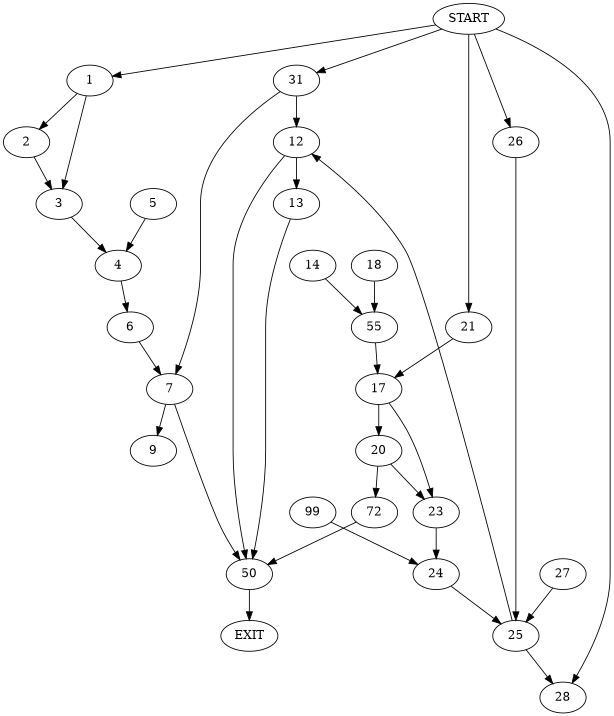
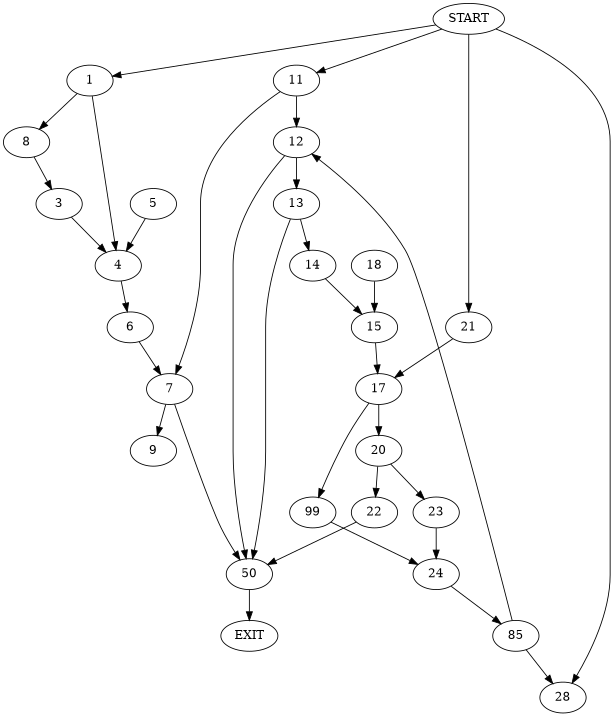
(297, 81) -> (297, 81)
(76, 138) -> (103, 169)
(27, 142) -> (27, 142)
(516, 142) -> none
none -> (304, 231)
(374, 327) -> (374, 327)
(414, 444) -> (343, 445)
(374, 512) -> (374, 512)
(563, 574) -> none
(516, 636) -> (516, 636)
